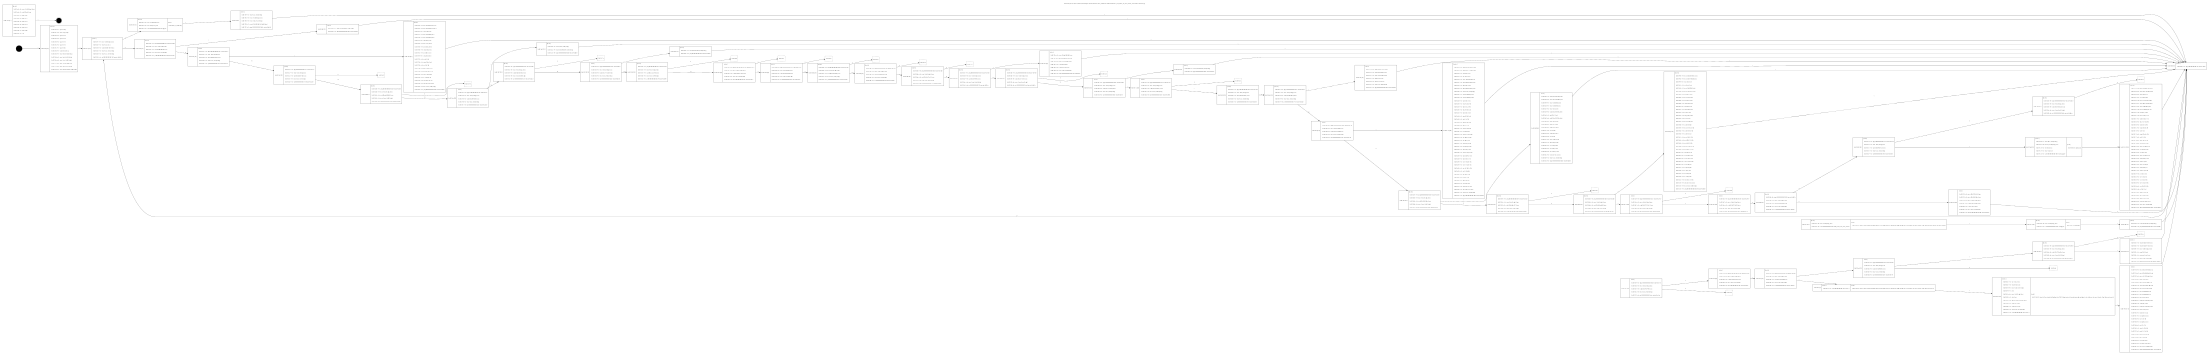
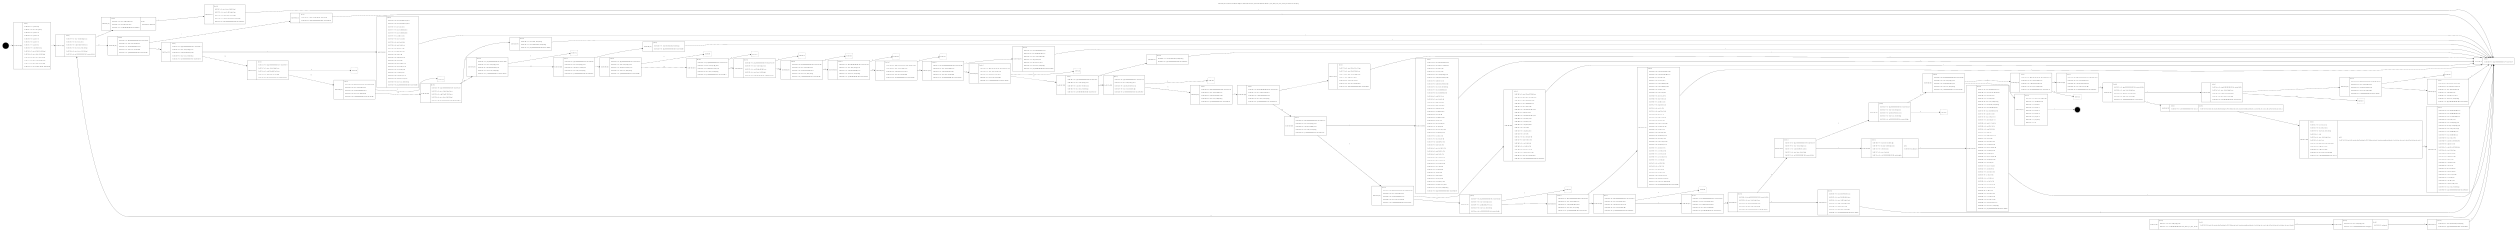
none -> (1944, 83)
